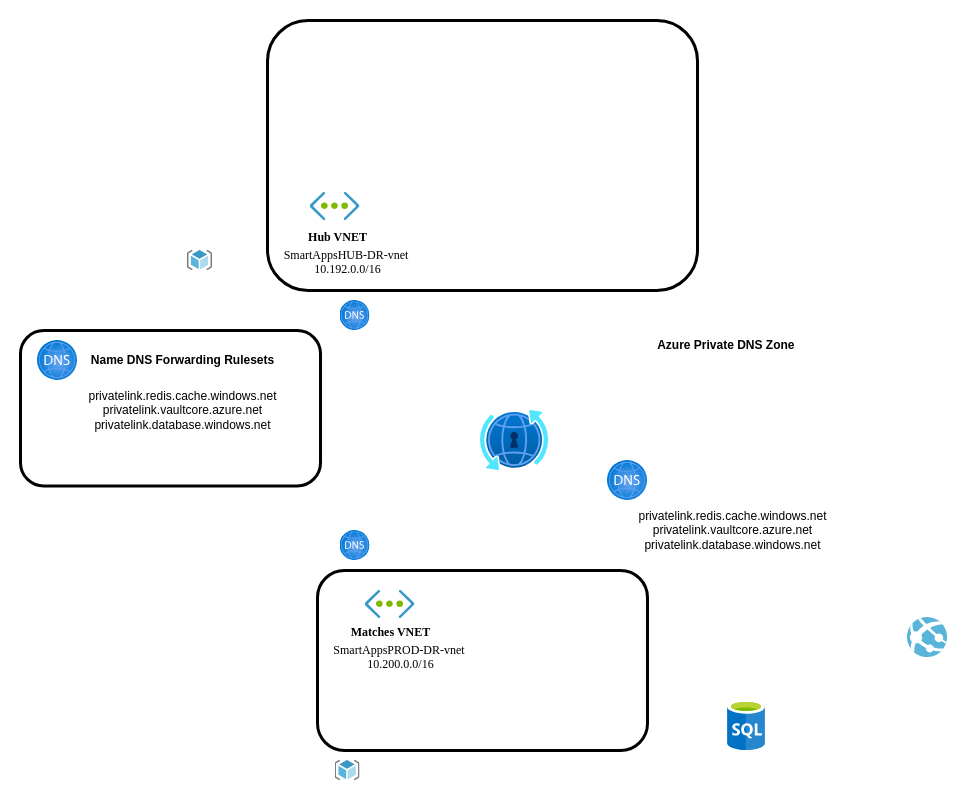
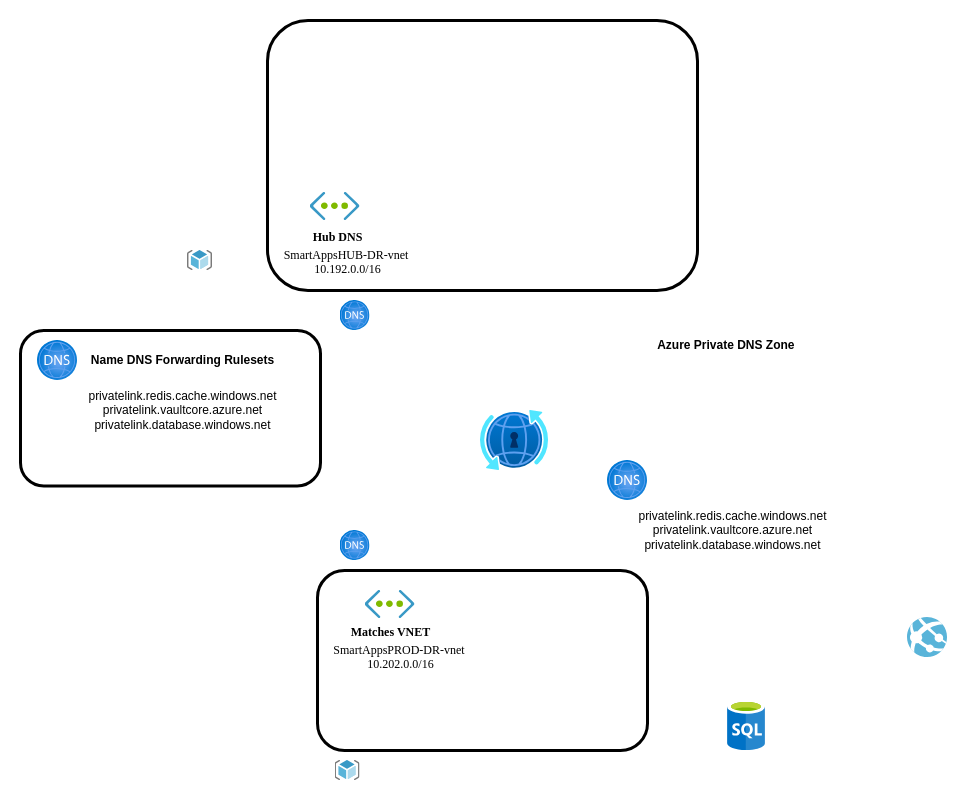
(338, 238) -> (338, 238)
(401, 665) -> (401, 665)
